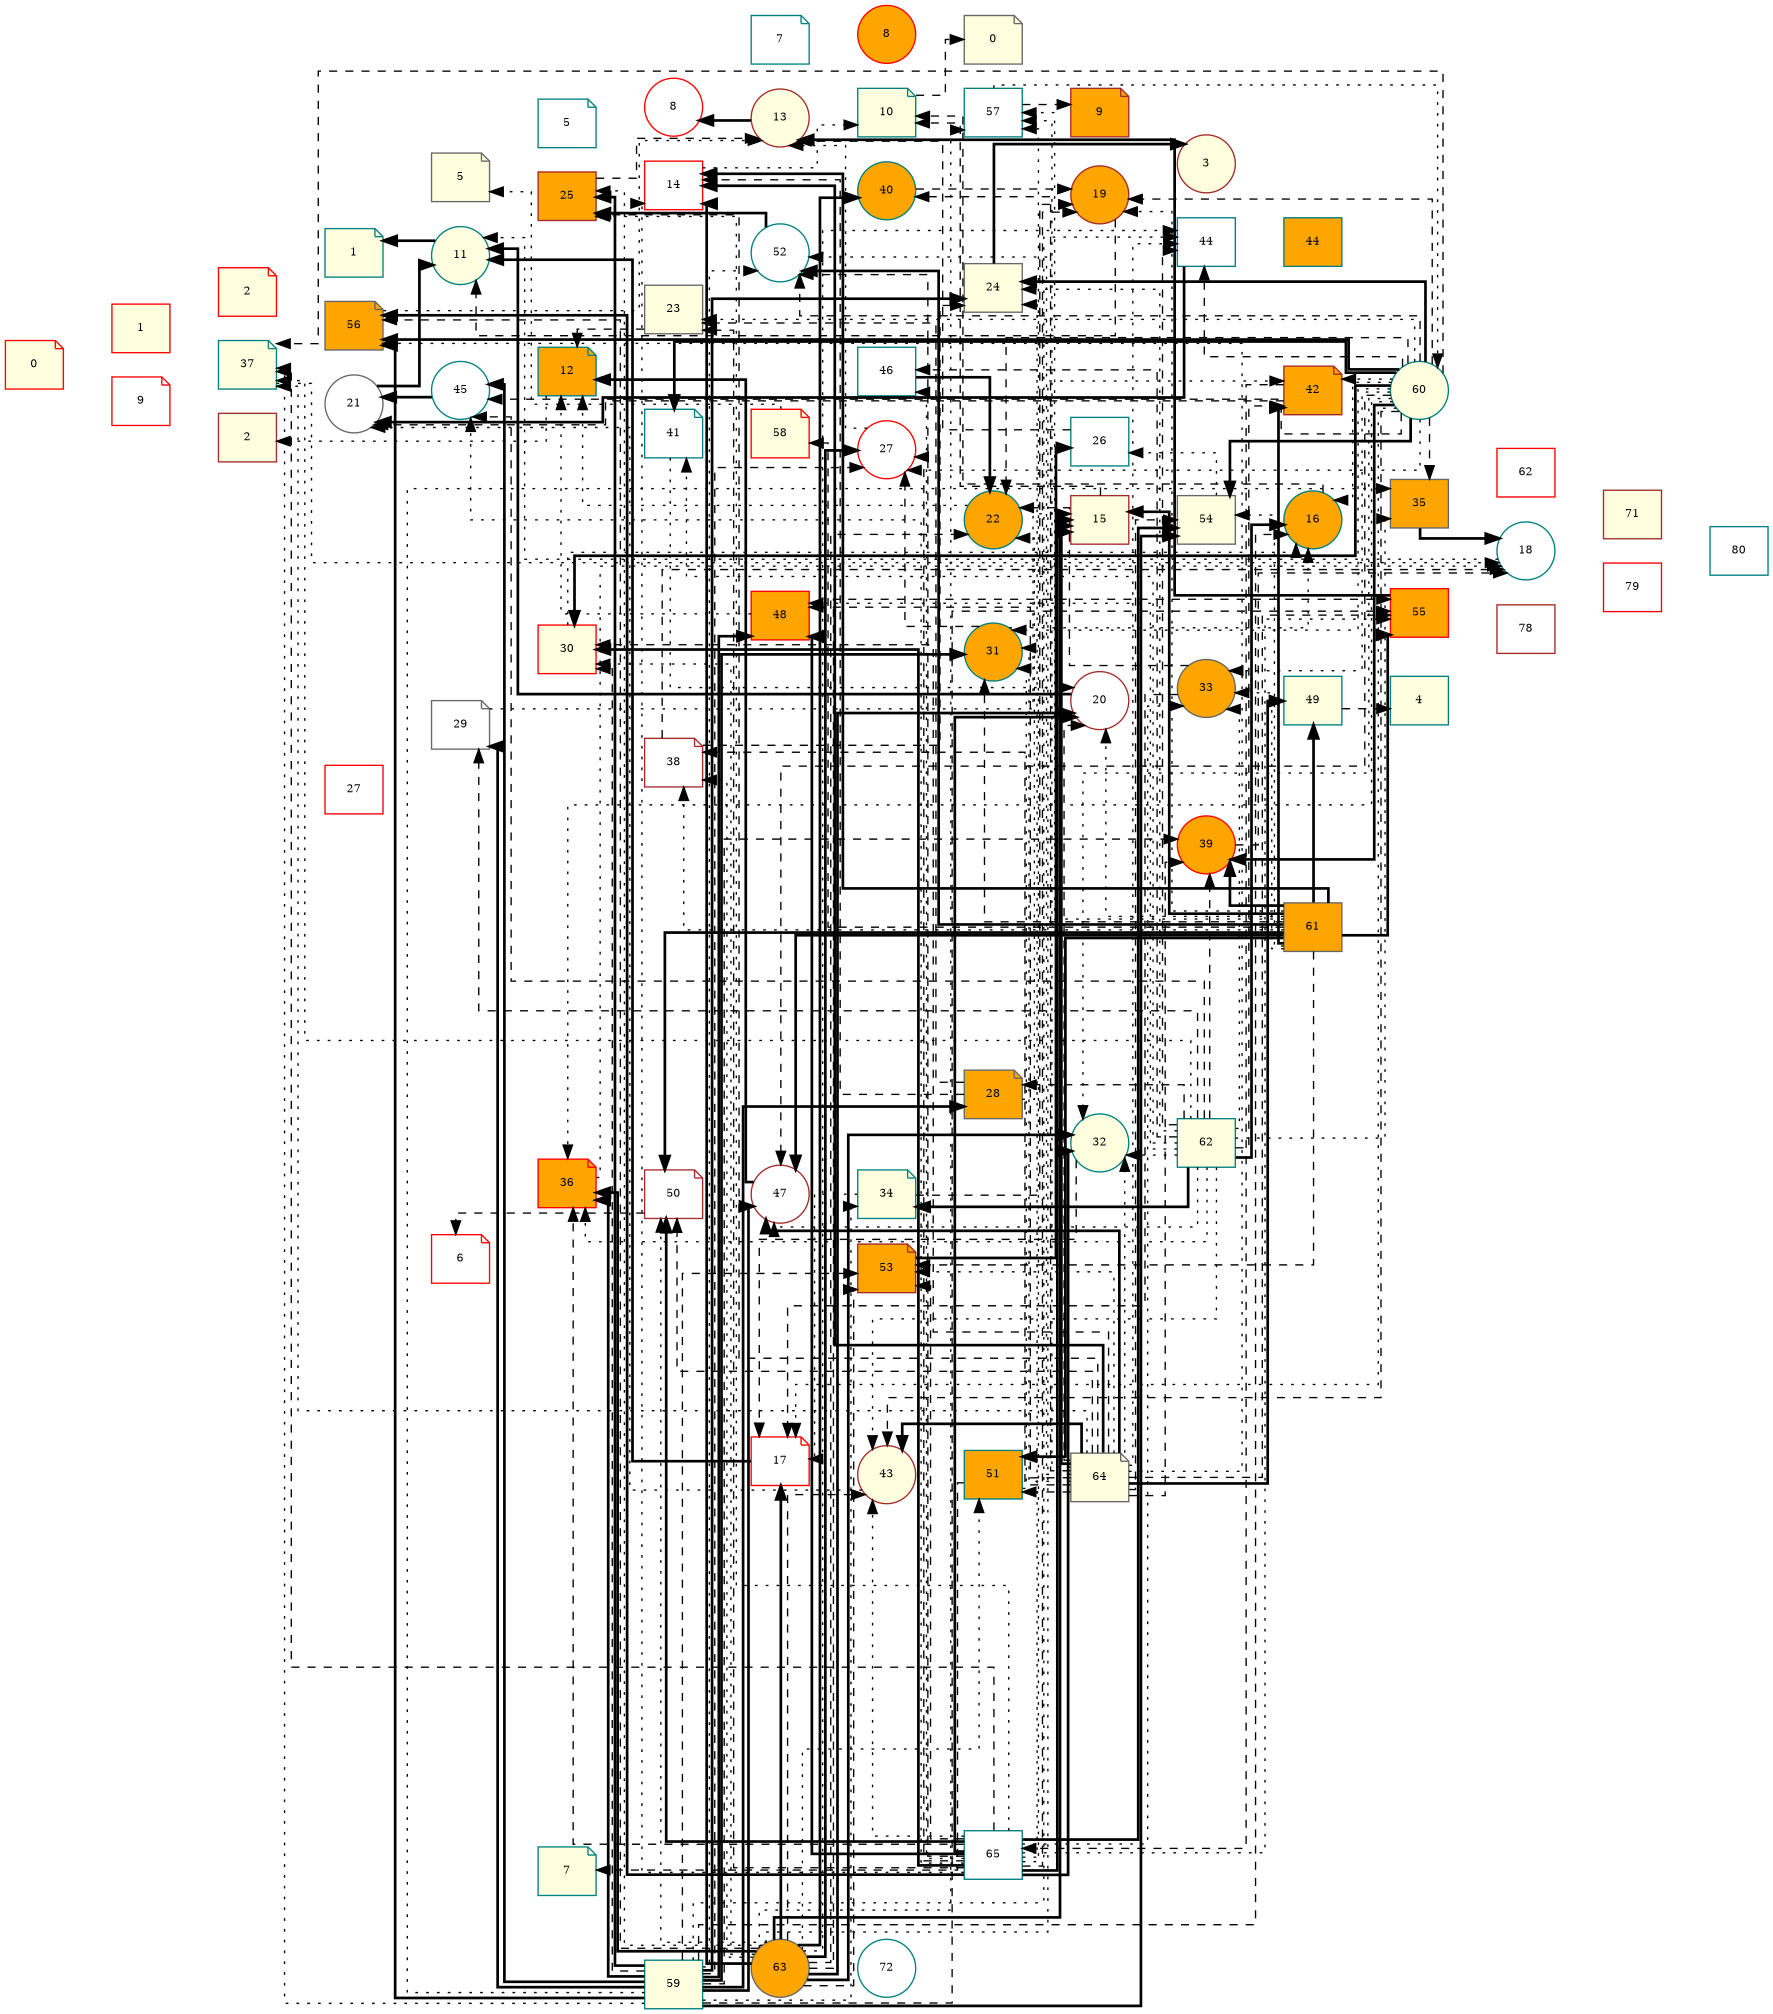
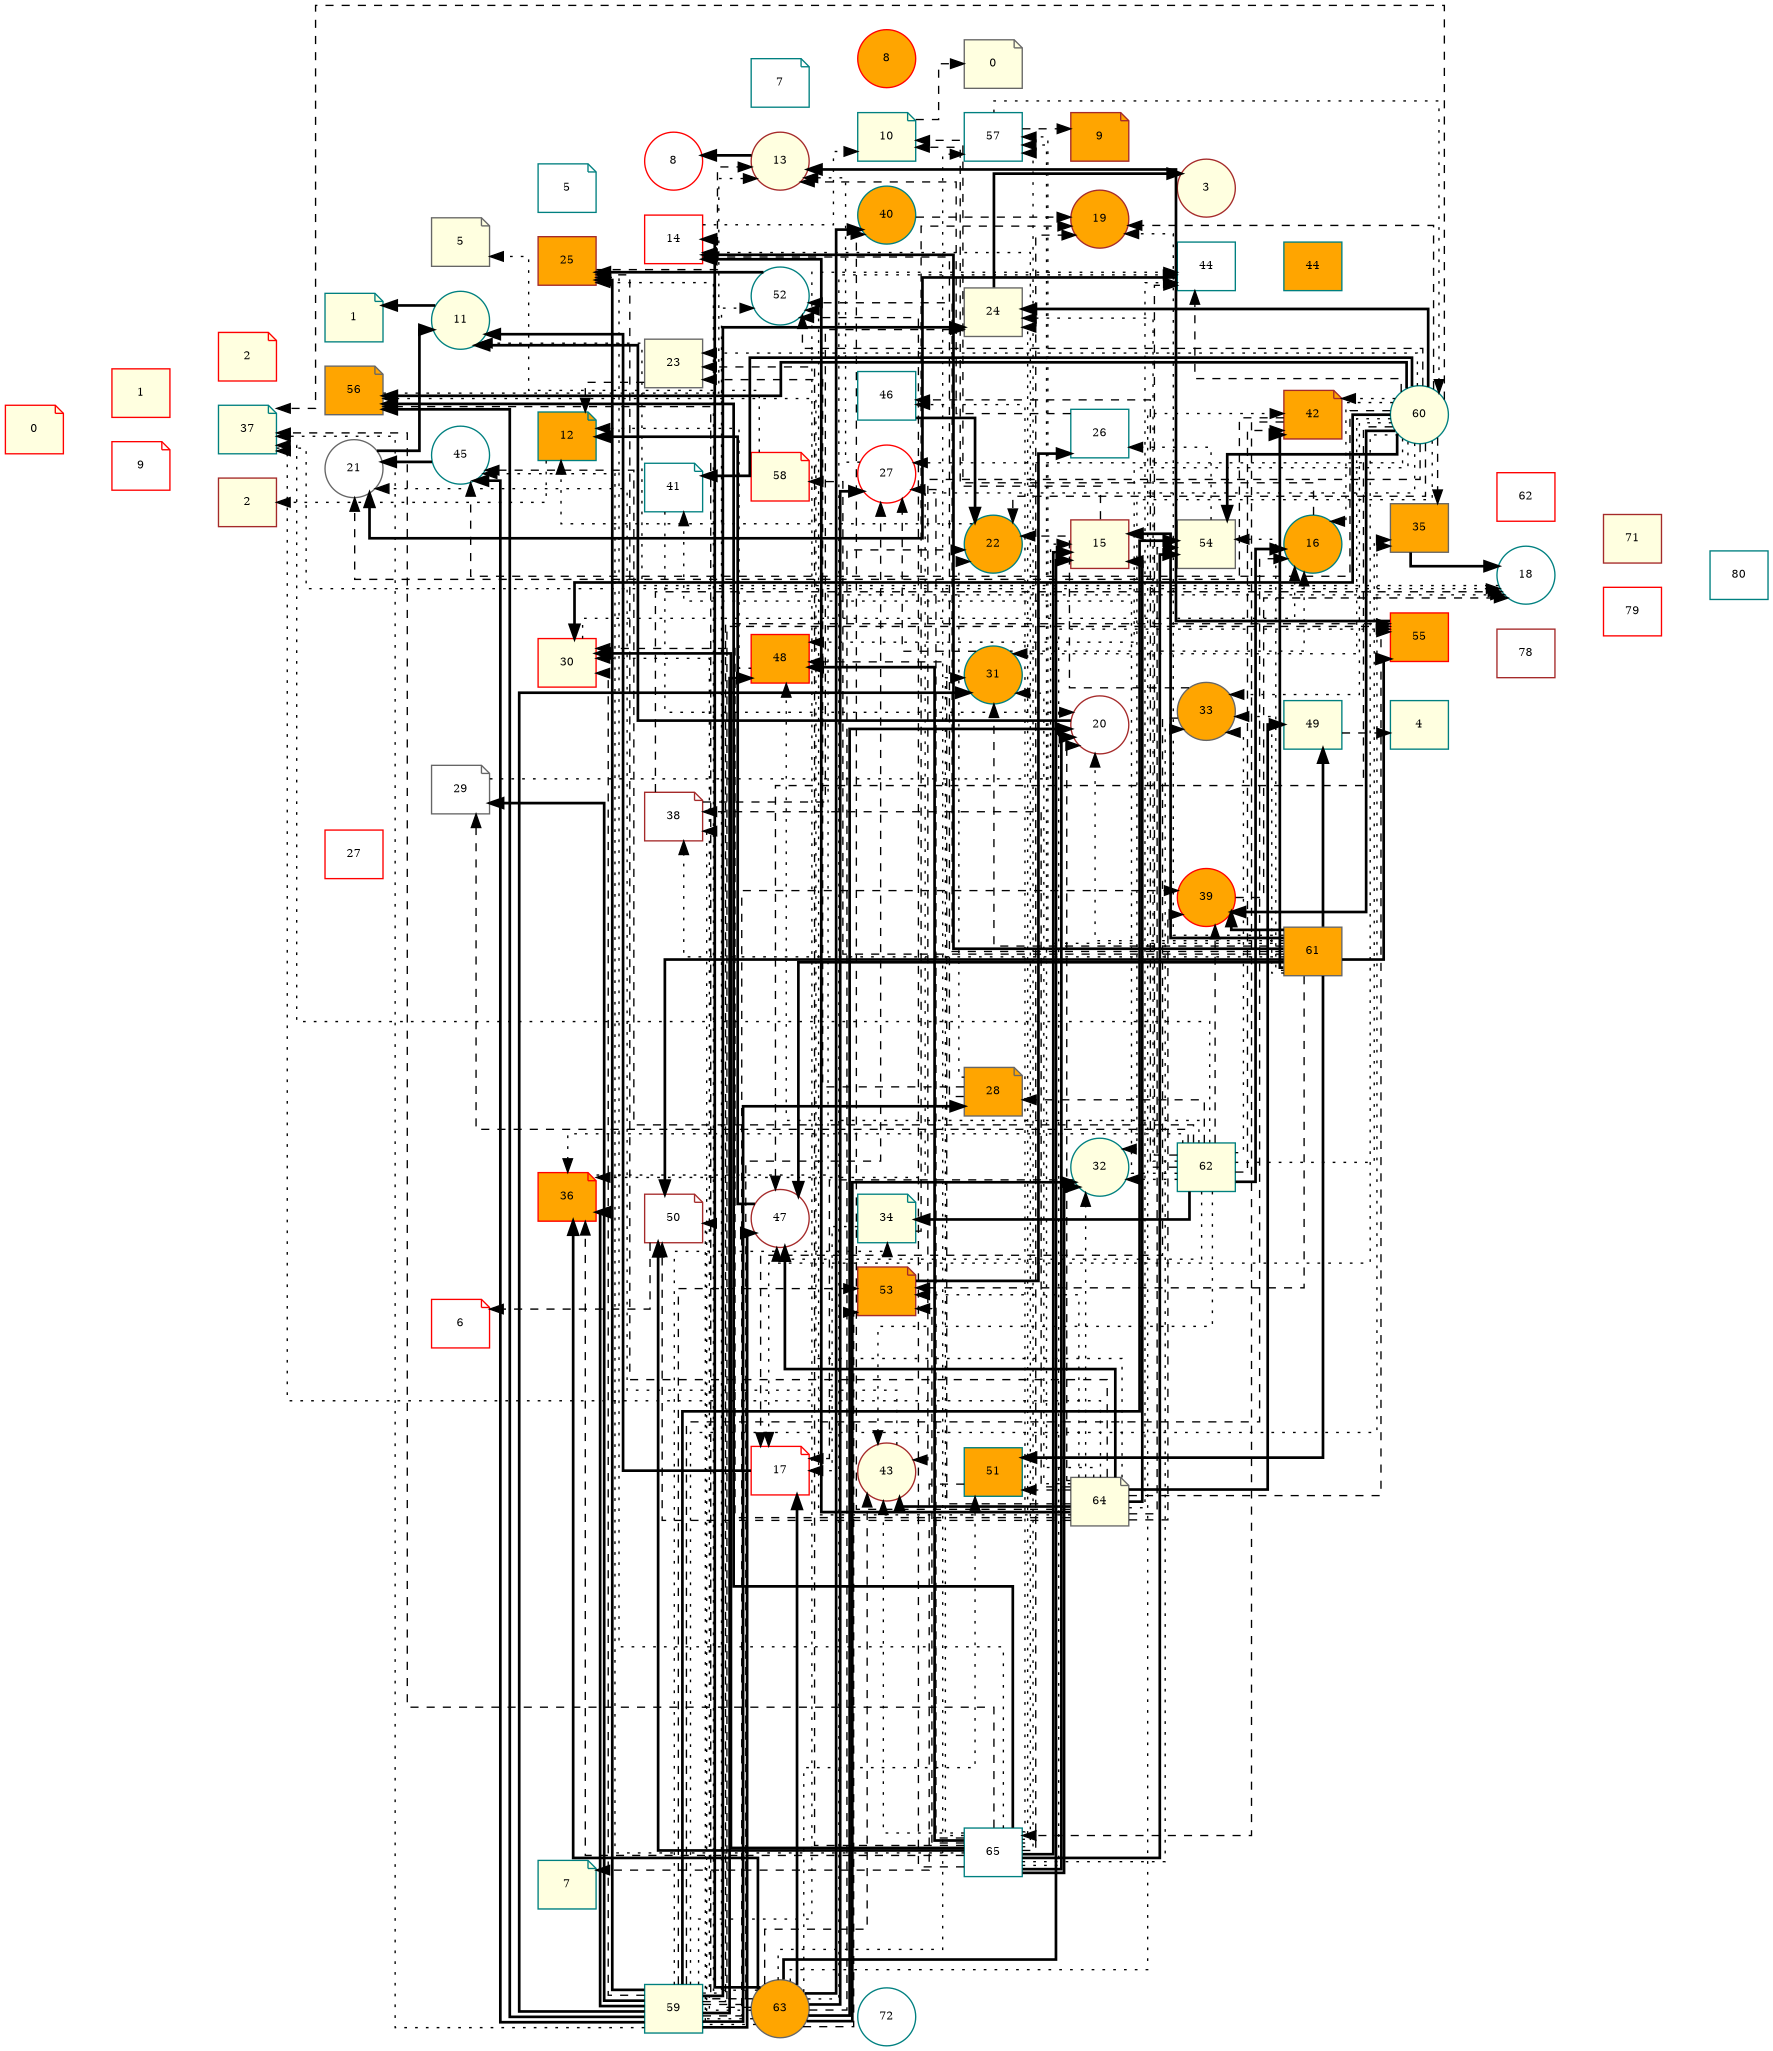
(833, 336) -> none
none -> (1098, 642)
(939, 709) -> (952, 728)
(1026, 1080) -> (945, 1263)
